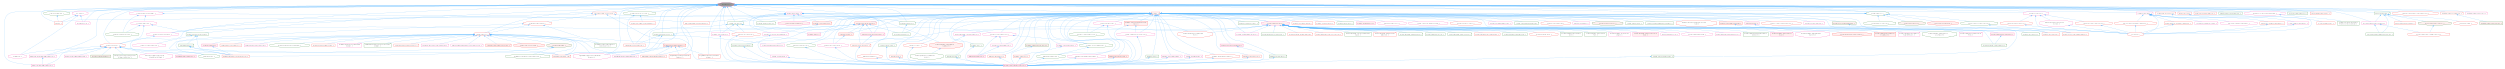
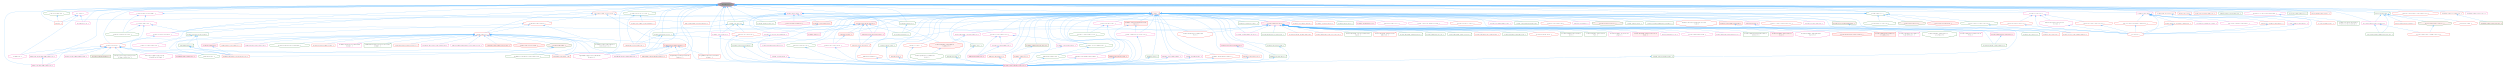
none -> (1276, 45)
